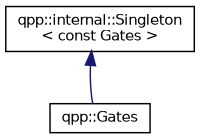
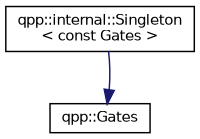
(91, 85) -> (110, 70)
